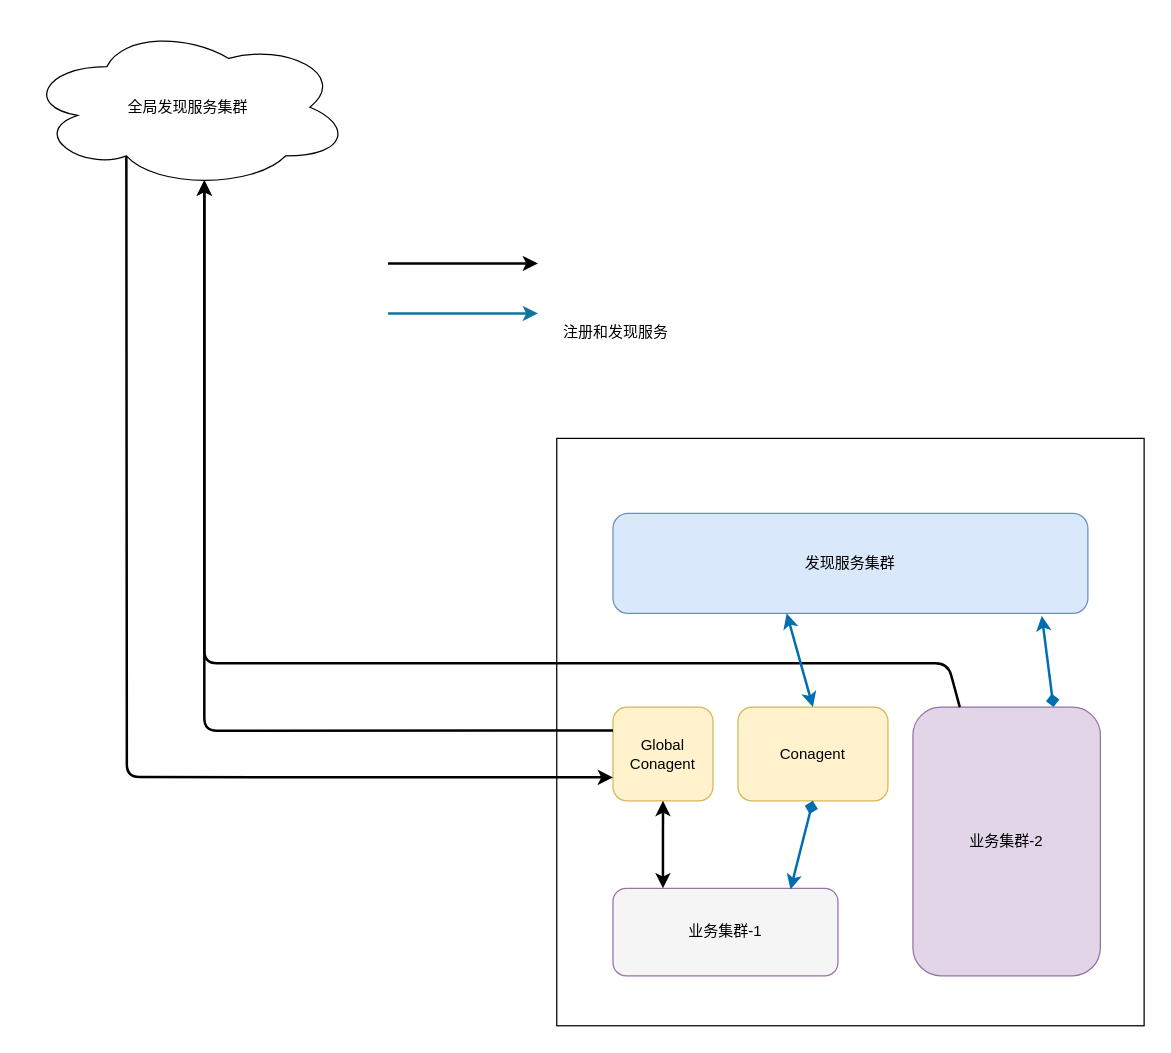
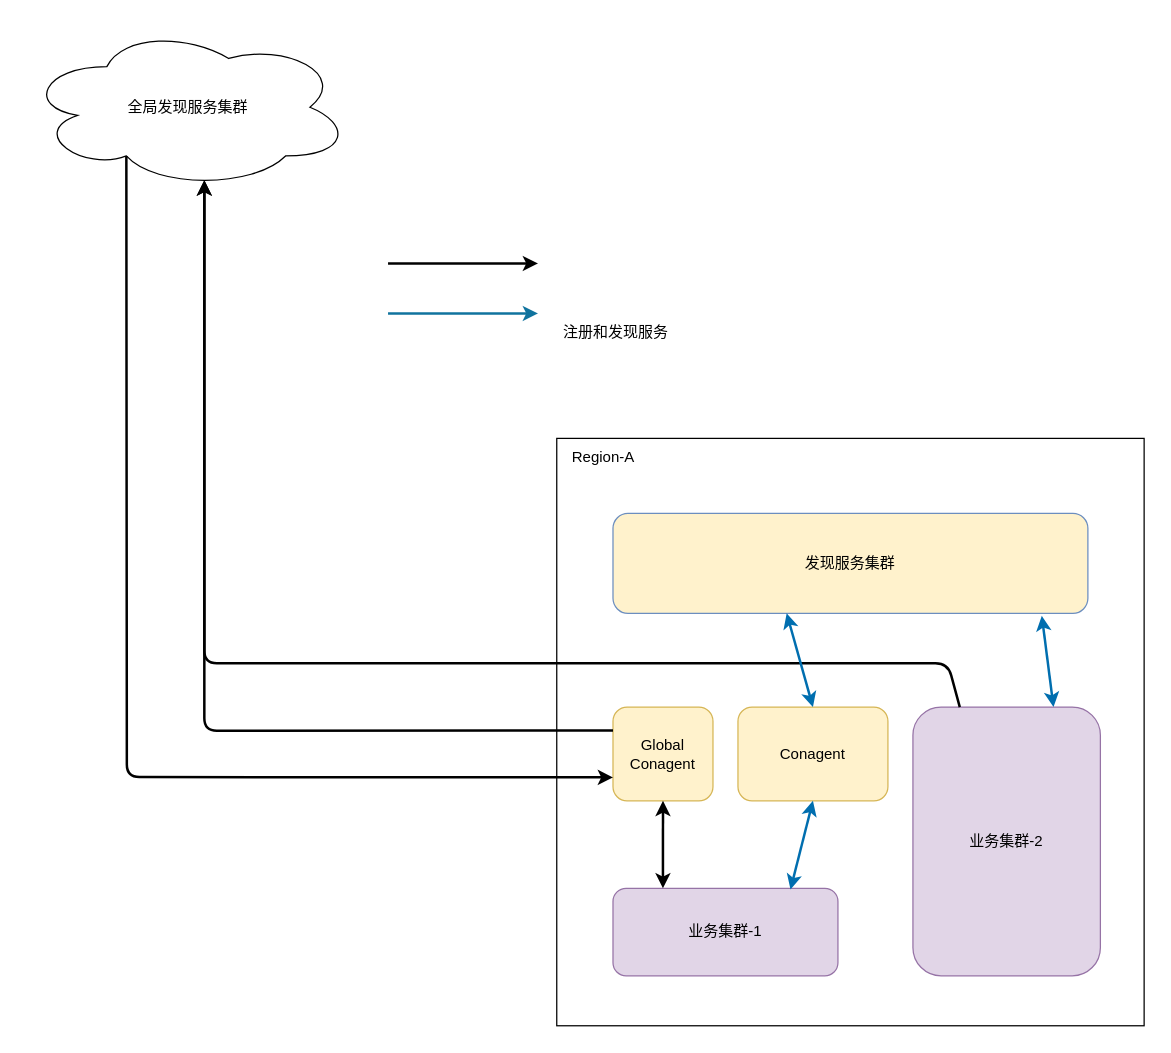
none -> (604, 457)
(851, 563) -> (851, 563)
(1052, 693) -> (1052, 694)
(810, 813) -> (810, 813)
(726, 932) -> (726, 932)
